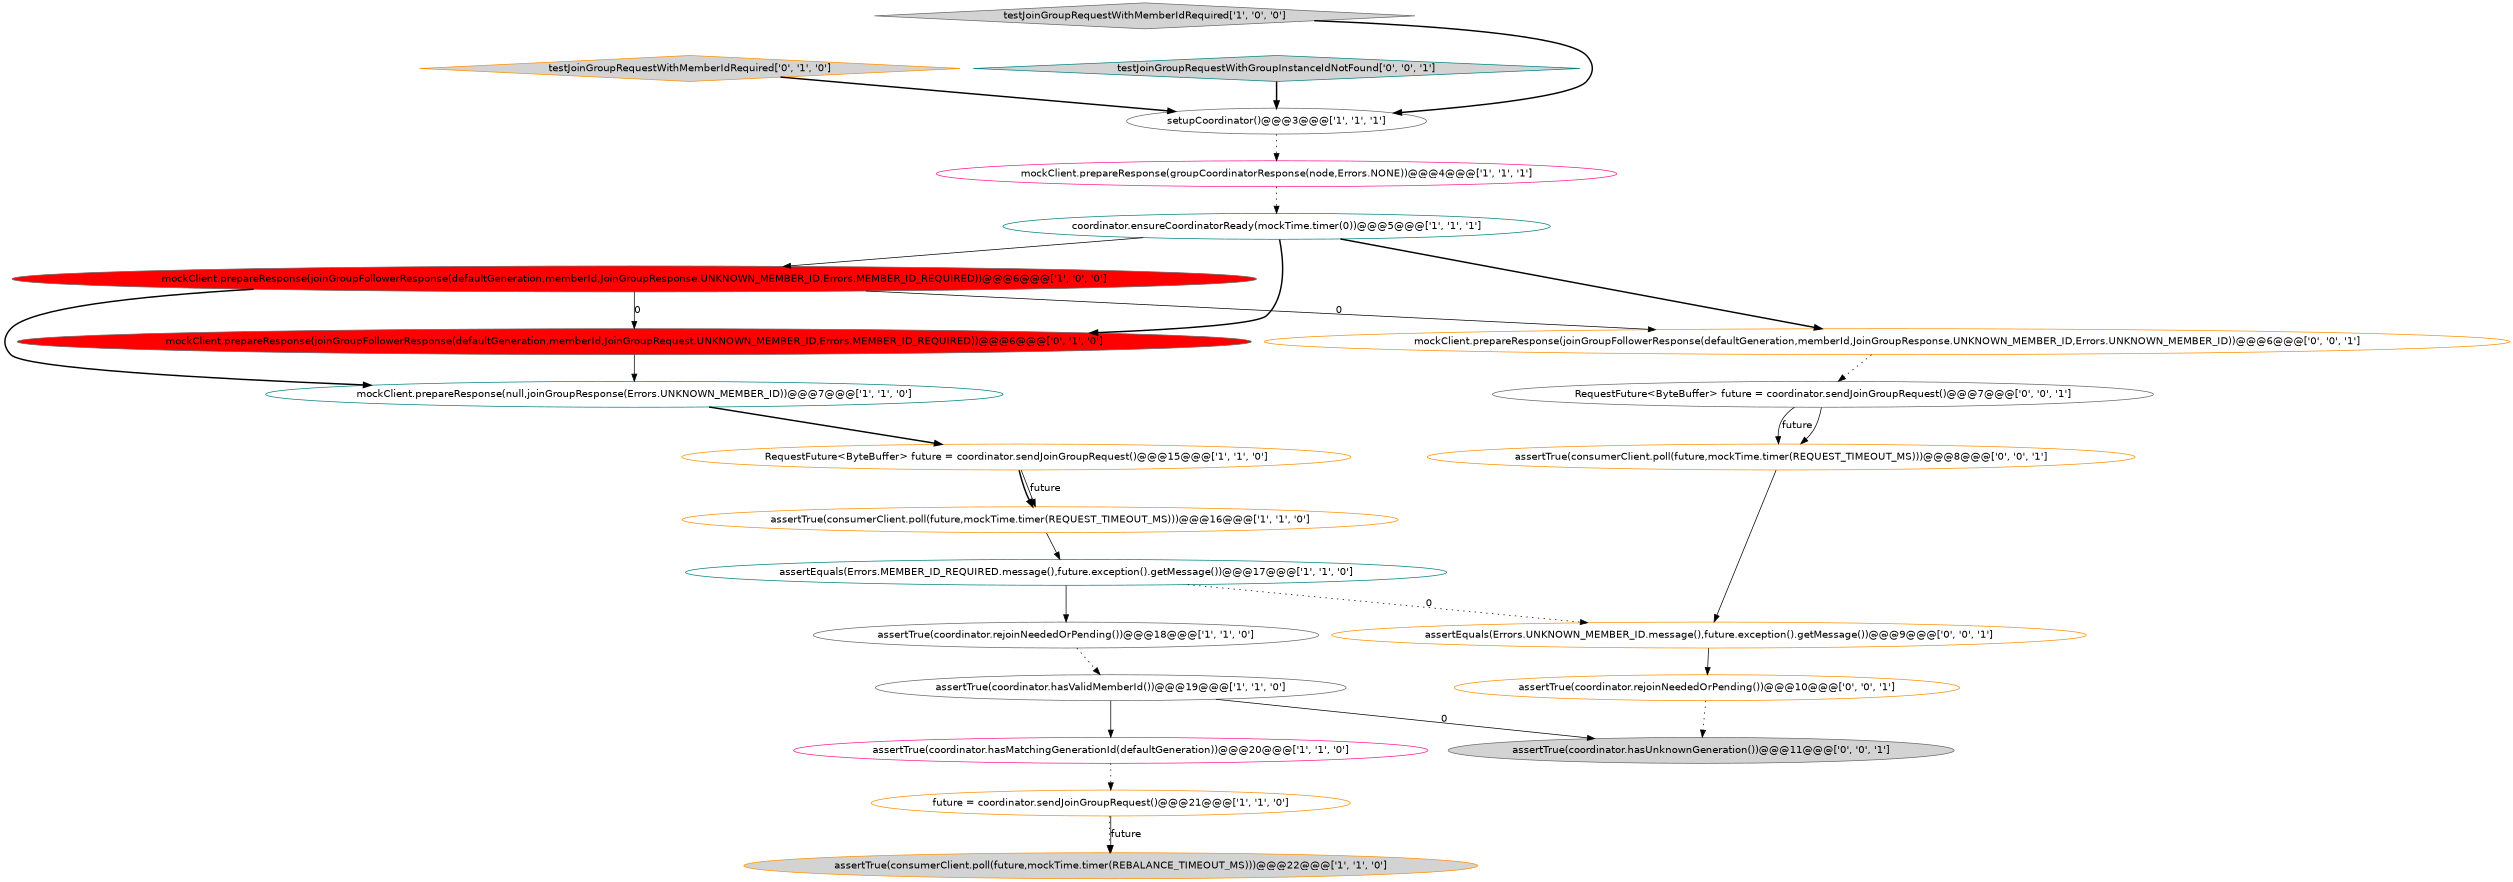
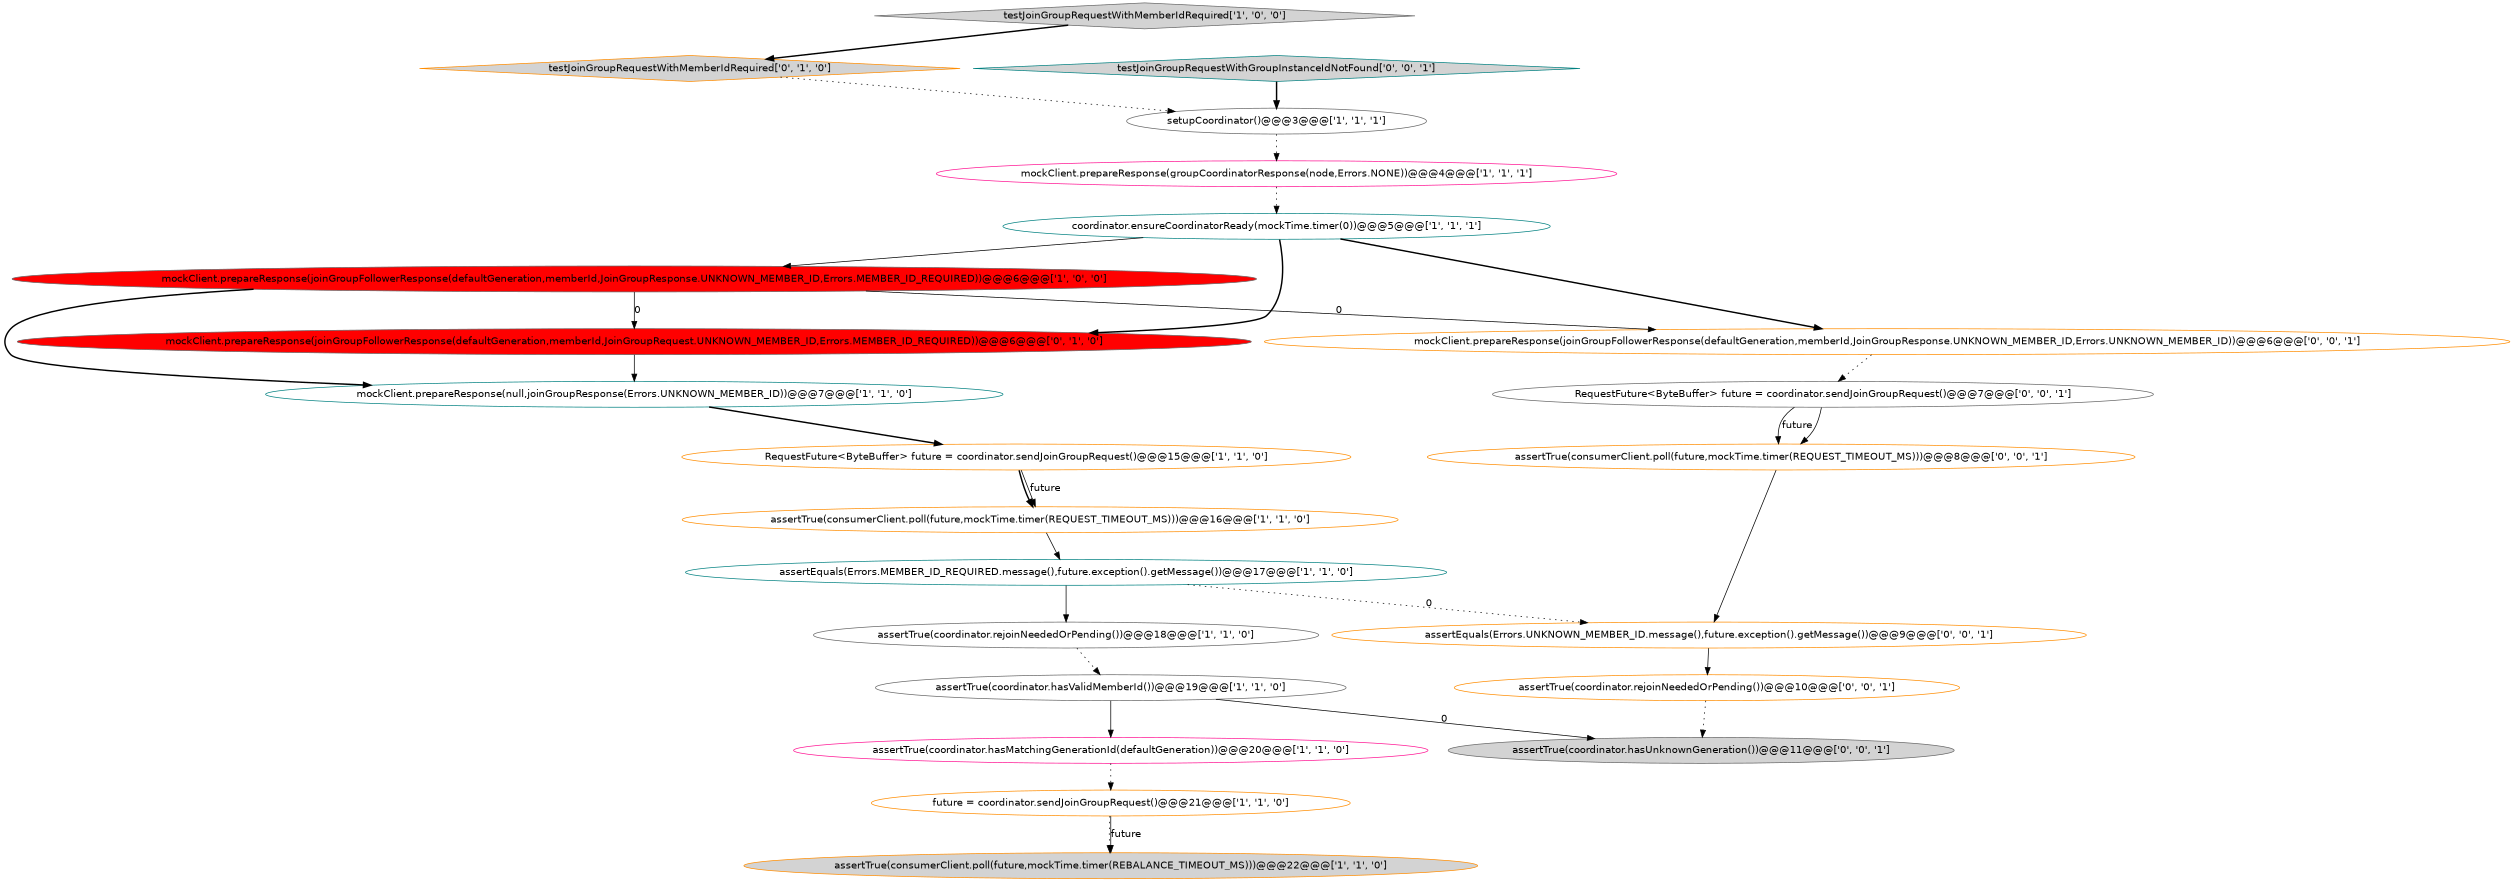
(1560, 44) -> (921, 42)
(974, 94) -> (974, 94)
